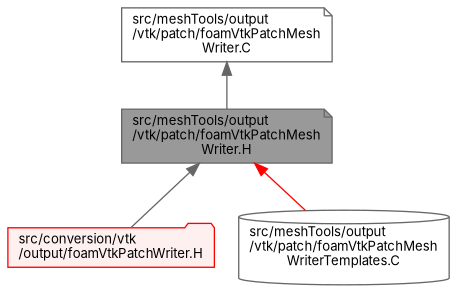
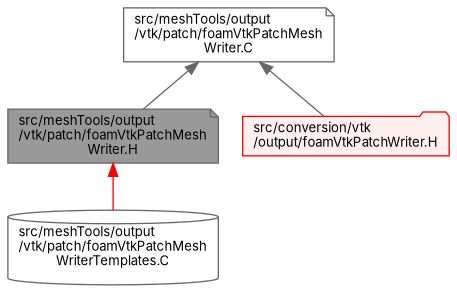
(160, 200) -> (297, 94)
